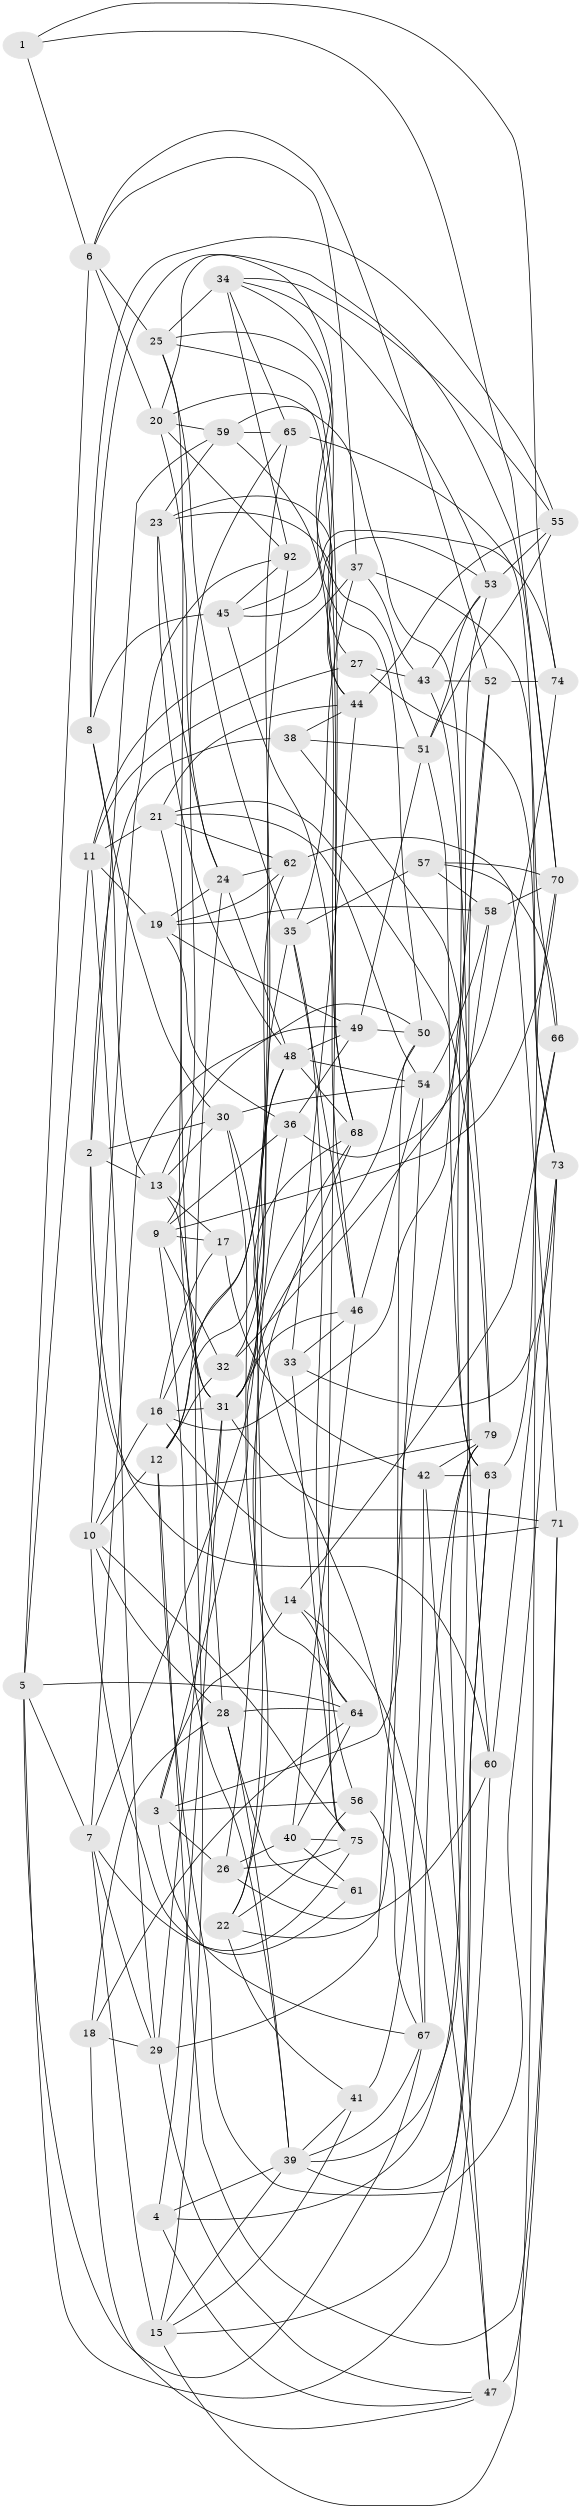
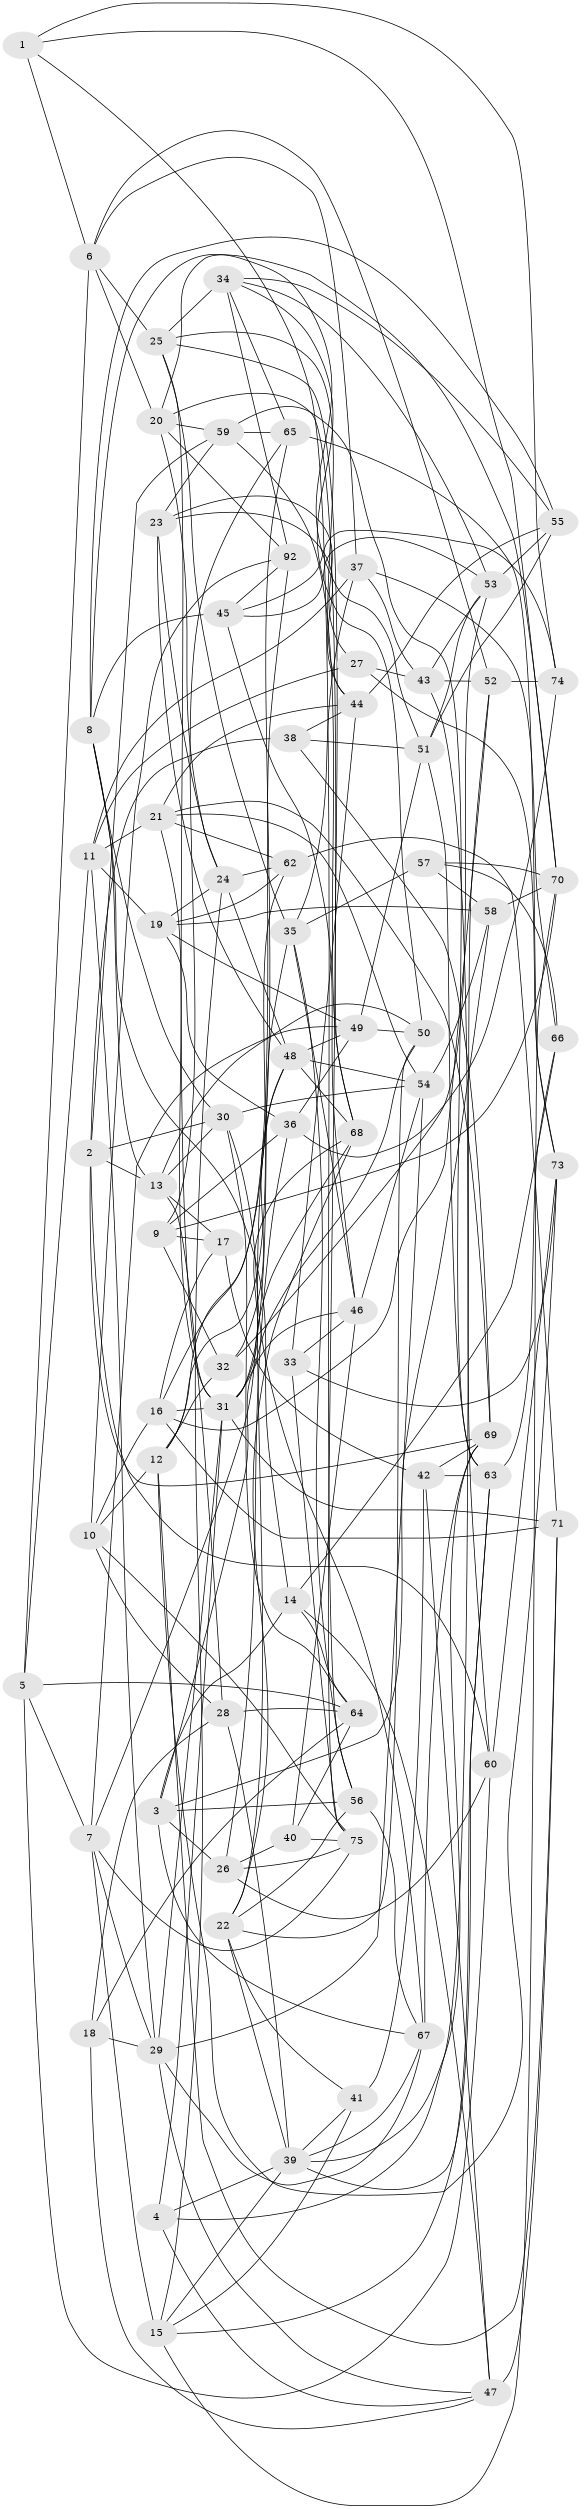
none -> (329, 824)
none -> (207, 1159)
(491, 1436) -> (491, 1436)
(191, 1657) -> (257, 2043)
(357, 1891) -> none
(89, 2270) -> (302, 2183)
